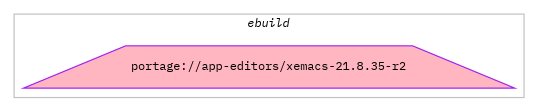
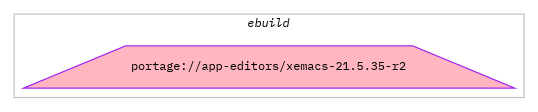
(269, 67) -> (269, 67)
